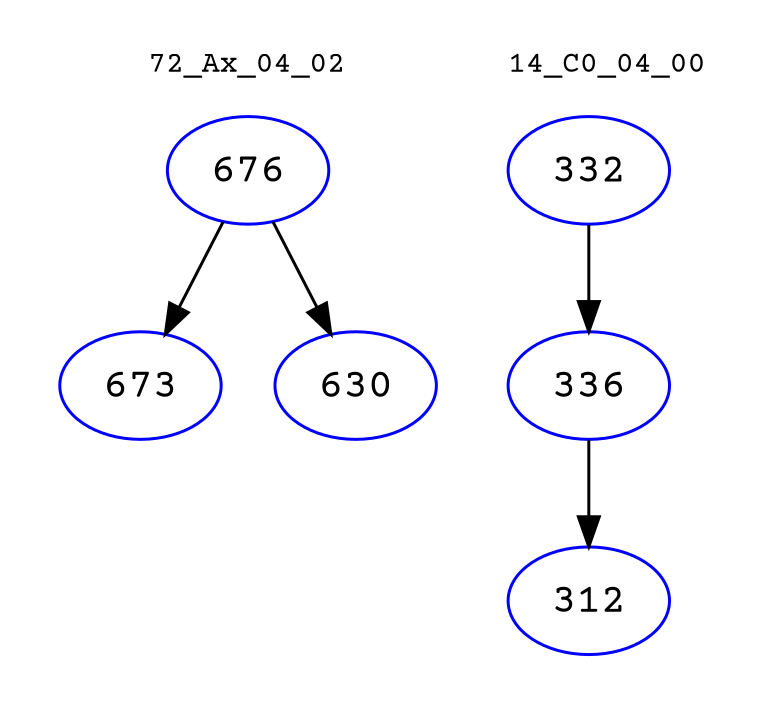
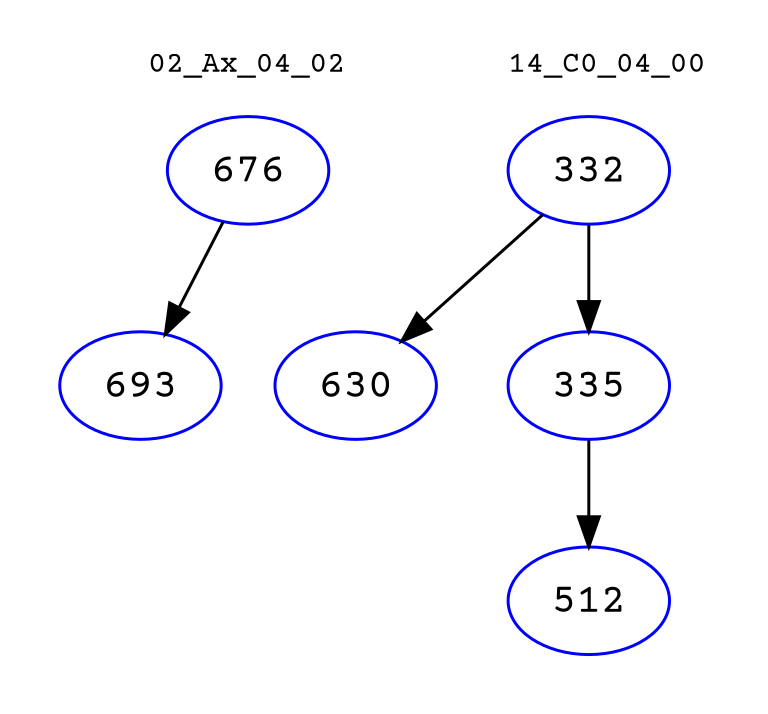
(248, 64) -> (248, 64)
(295, 265) -> (504, 249)
(140, 386) -> (140, 386)
(589, 386) -> (589, 386)
(589, 601) -> (589, 601)
